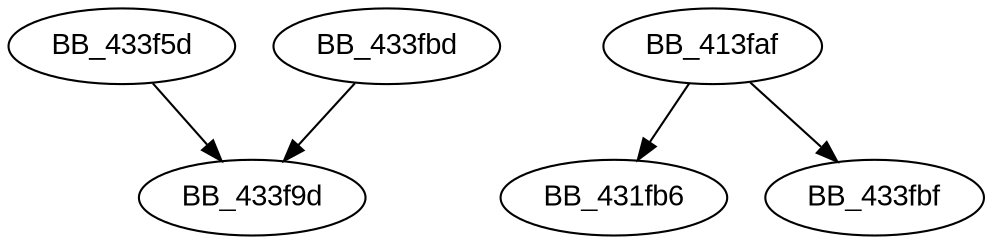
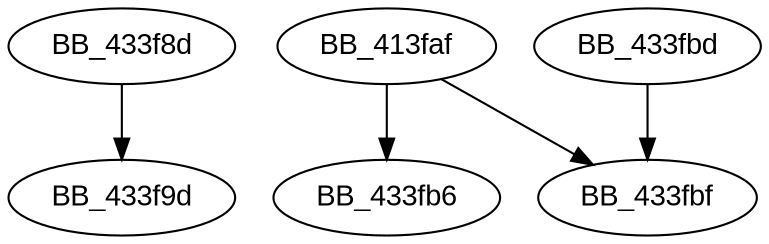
(122, 46) -> (122, 46)
(327, 114) -> (648, 112)
(614, 198) -> (387, 198)
